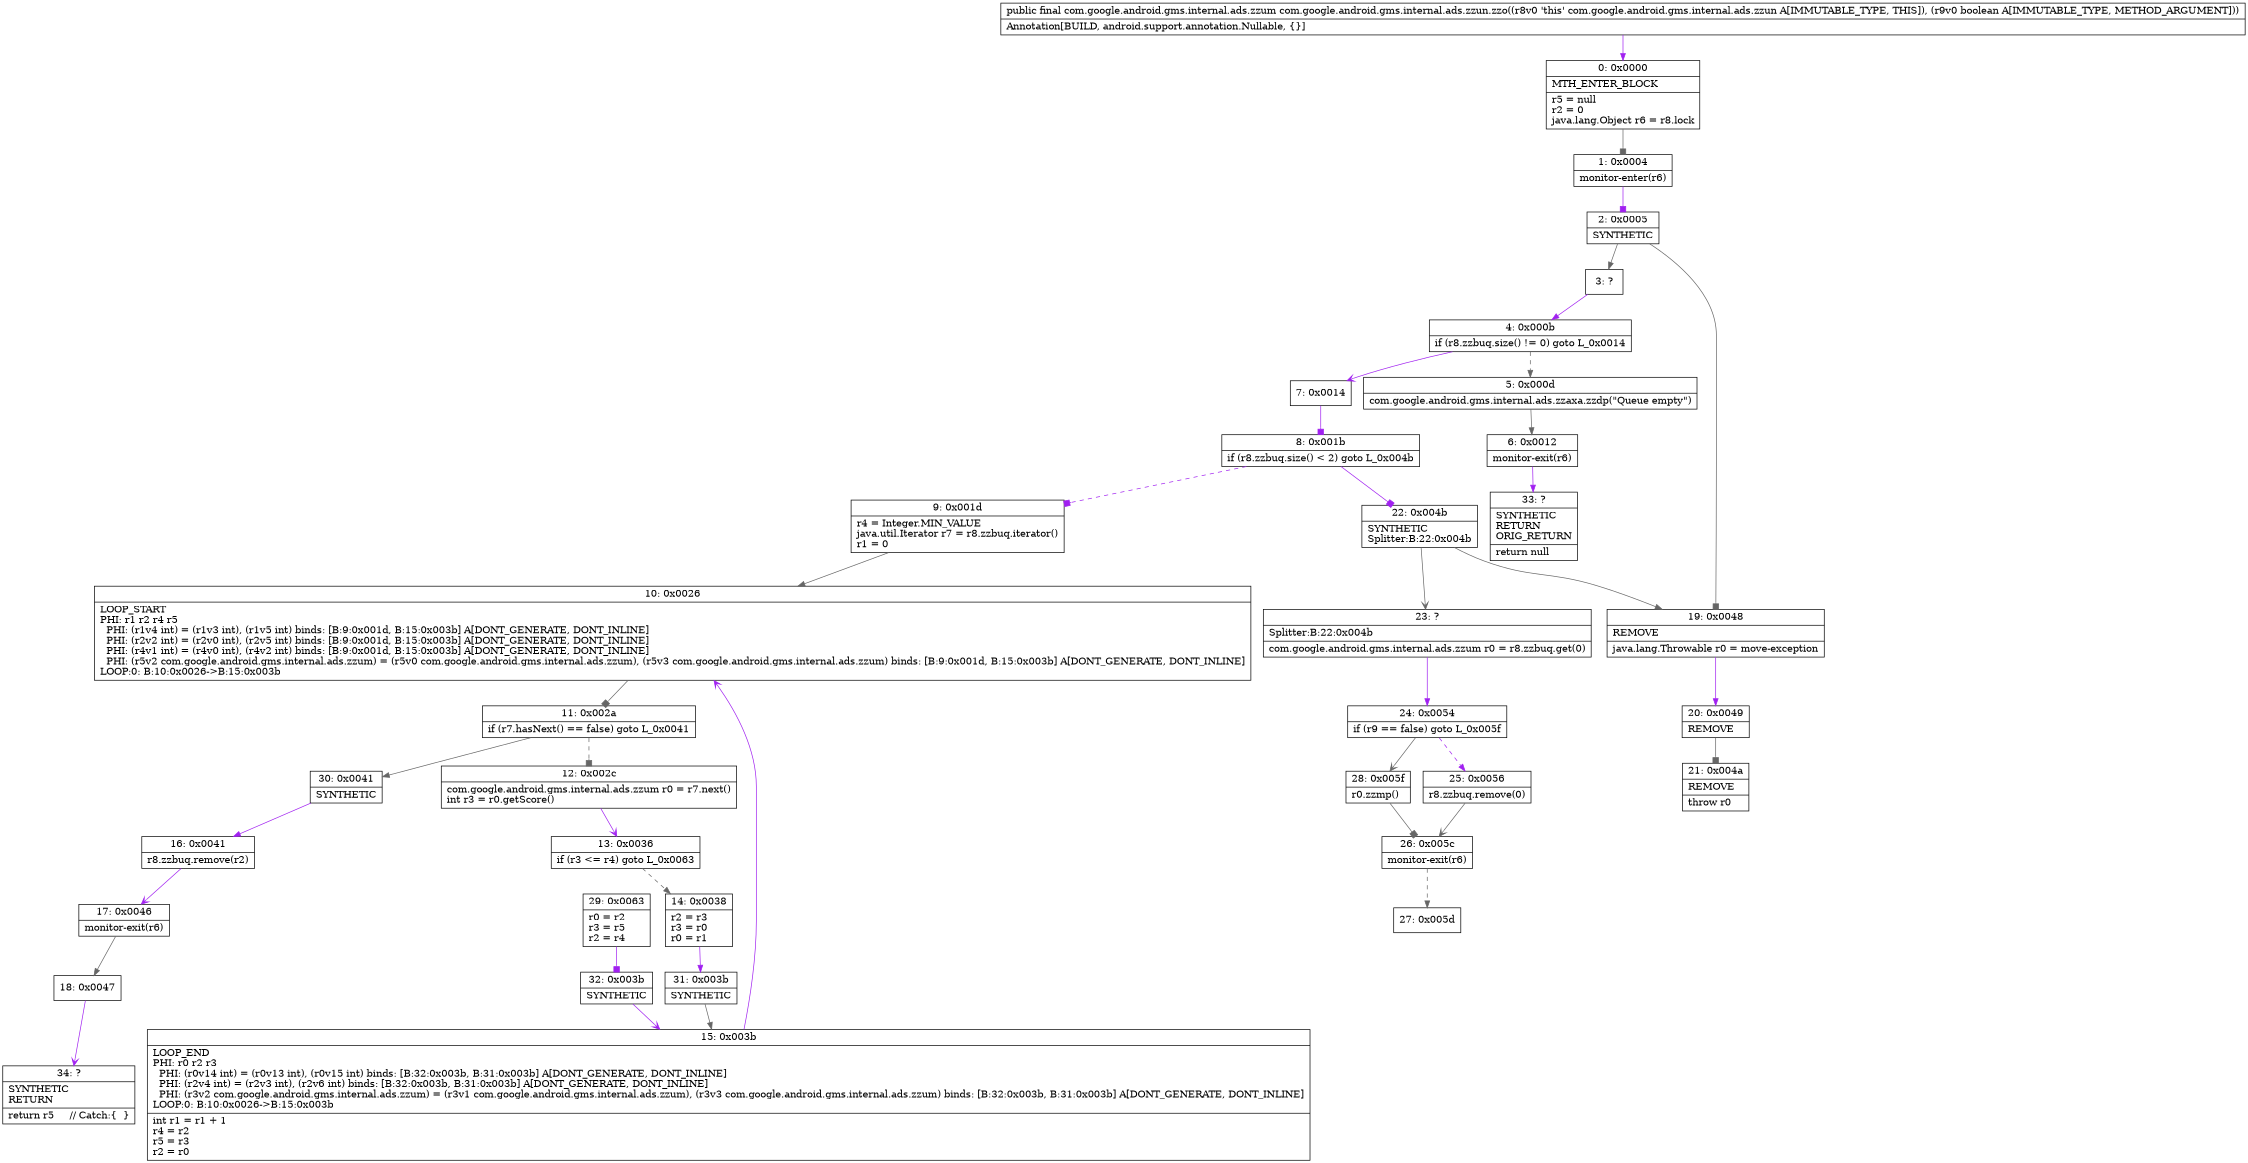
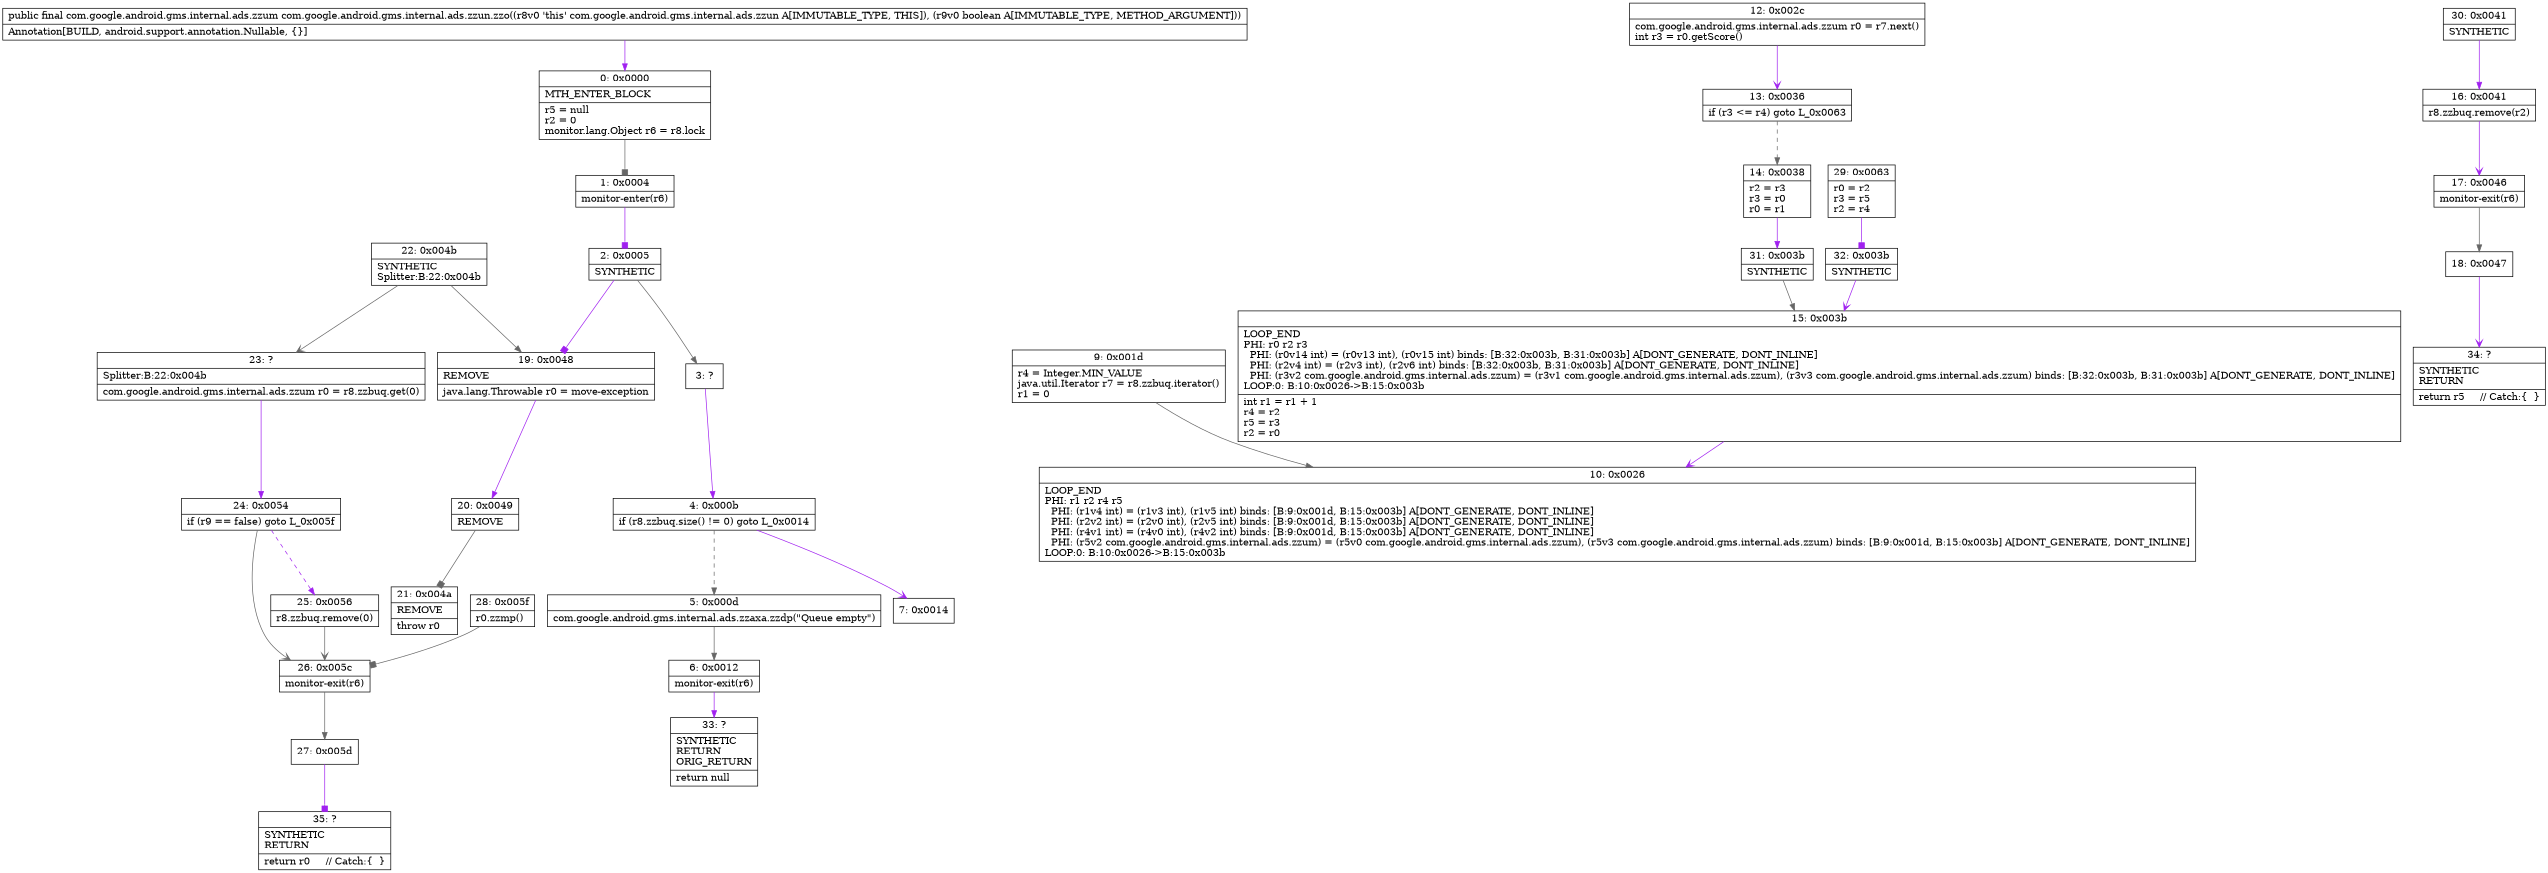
(1623, 121) -> (625, 131)
(1716, 410) -> (590, 313)
(1321, 451) -> none
(133, 610) -> (1073, 491)
(589, 722) -> none
(1405, 752) -> (254, 598)
none -> (325, 841)
(1427, 885) -> (325, 712)
